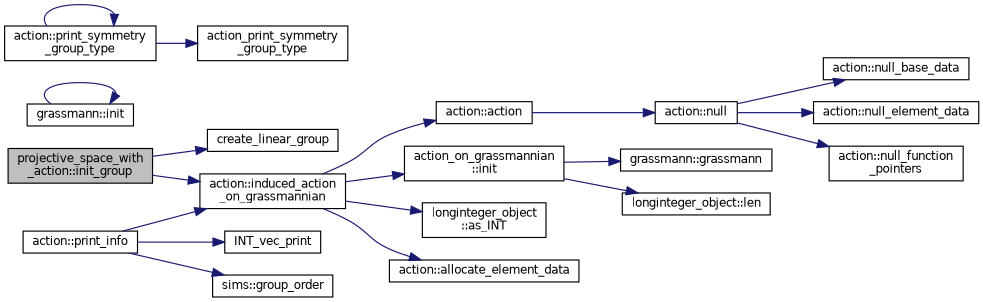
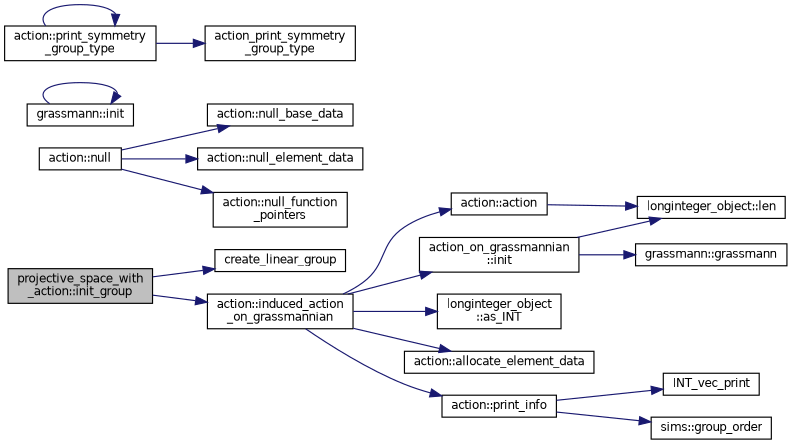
(588, 113) -> (586, 205)
(159, 221) -> (366, 366)
